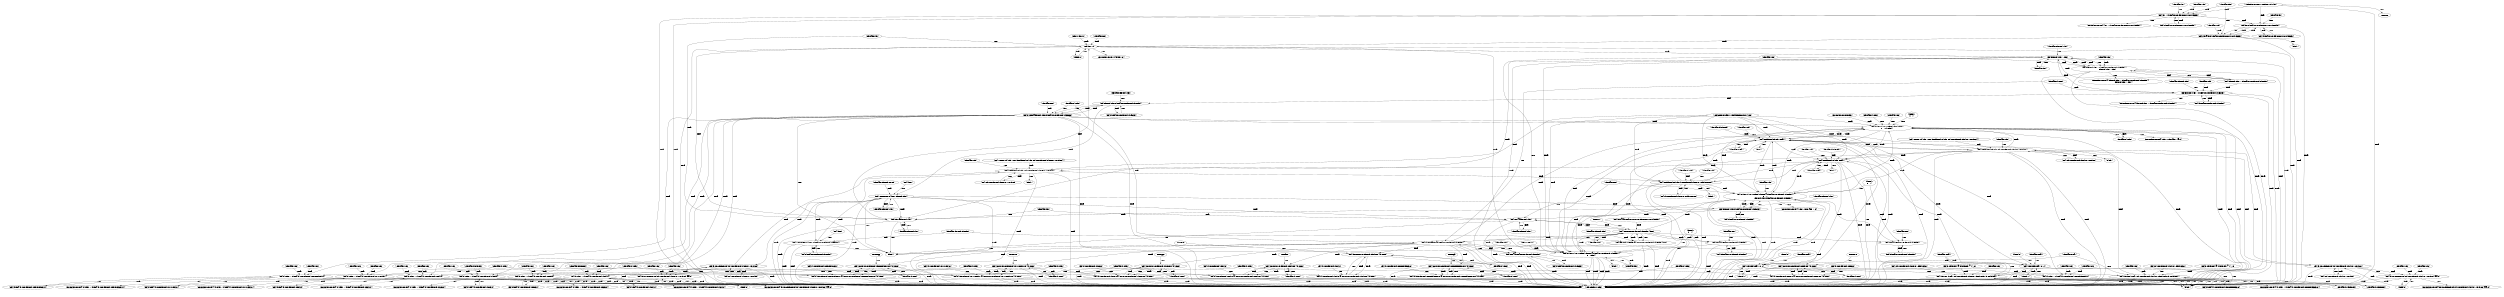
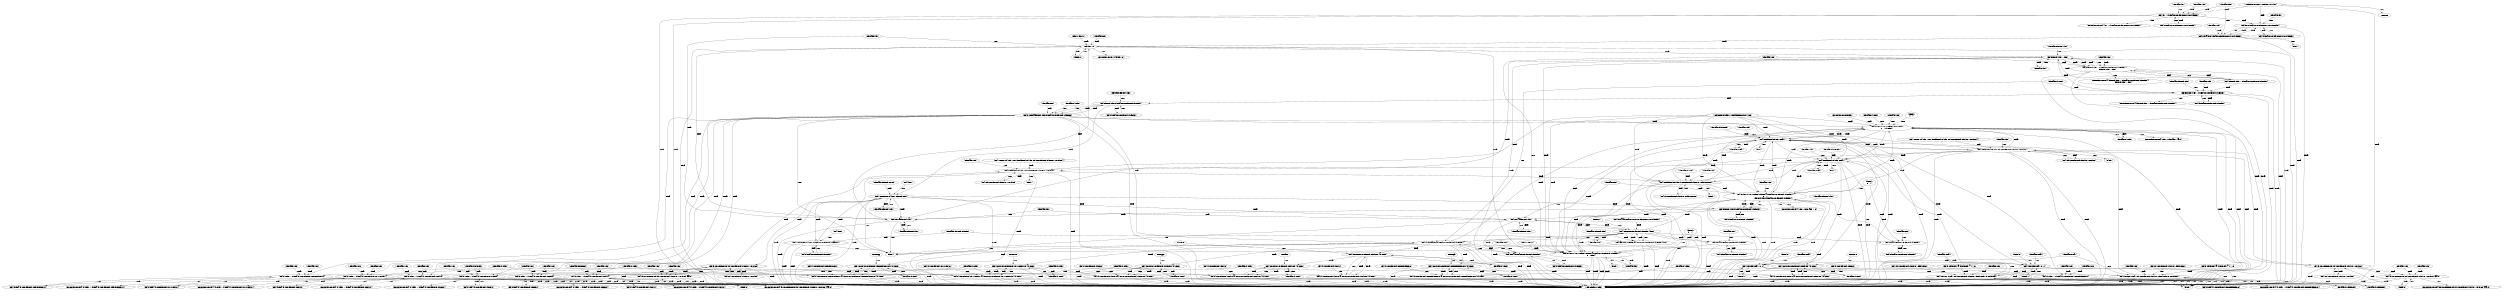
(1352, 249) -> (1327, 260)
